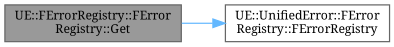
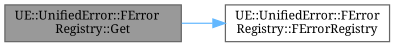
(93, 23) -> (93, 23)
